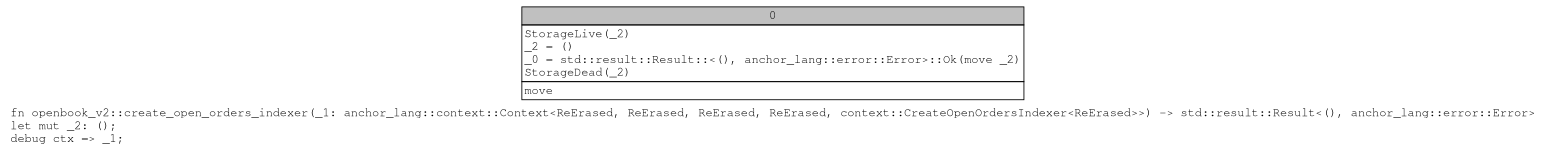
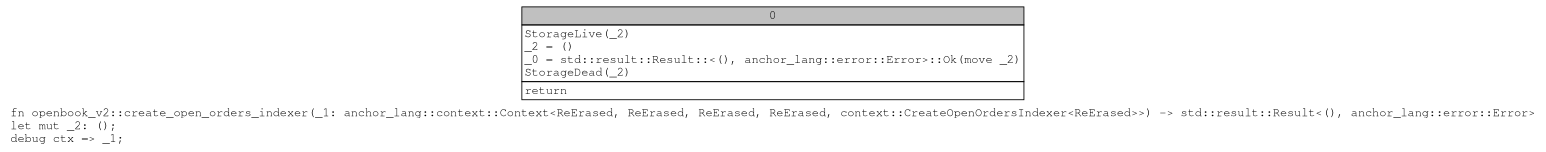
(539, 90) -> (546, 90)
